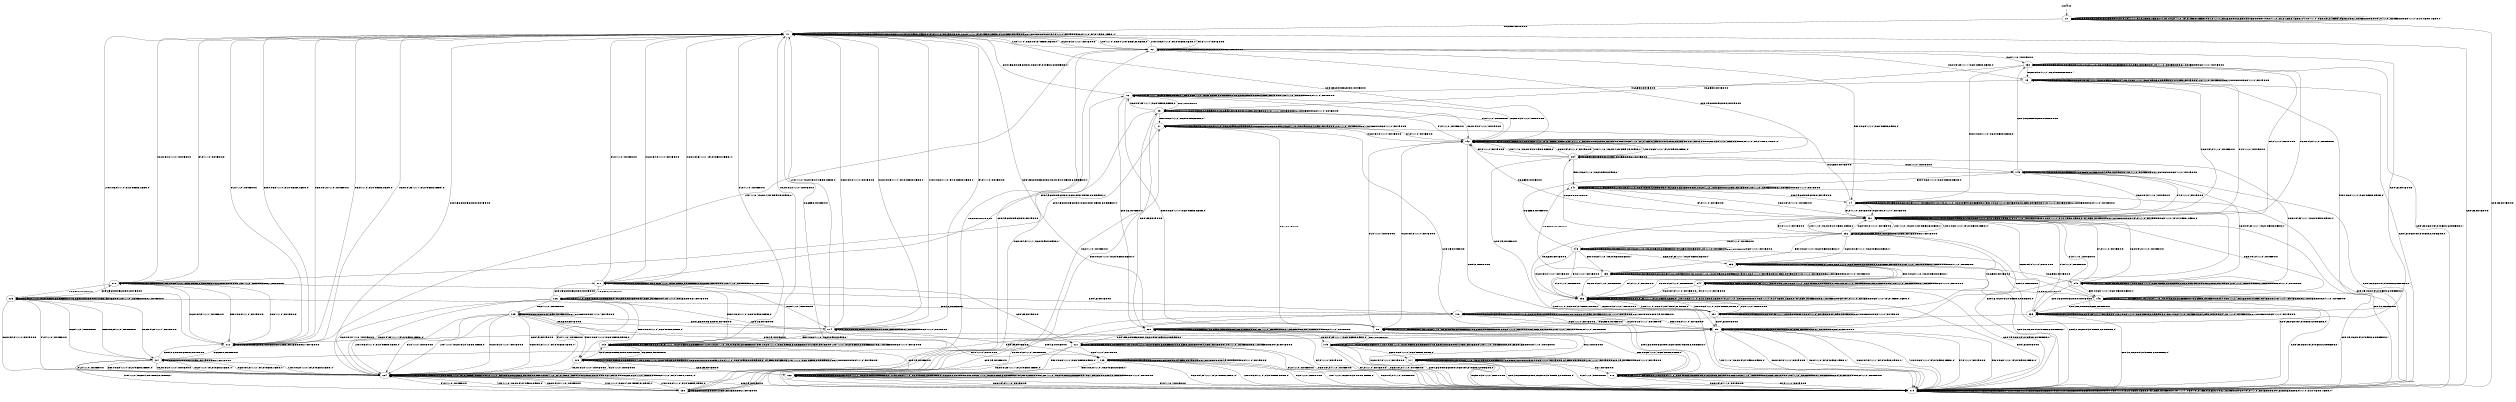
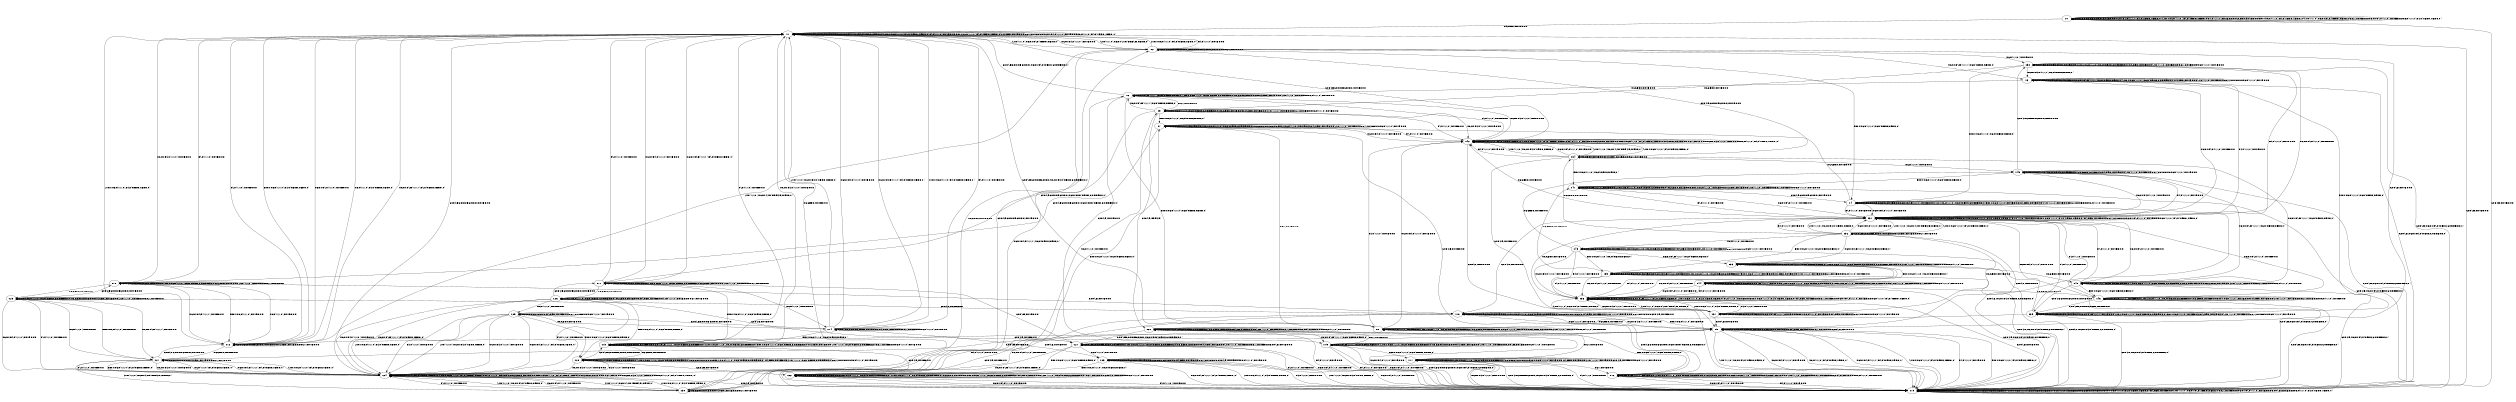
(2067, 6) -> none
(1121, 216) -> (1066, 324)
(1151, 218) -> (1151, 218)
(2377, 315) -> (1638, 220)
(972, 334) -> (973, 336)
(809, 339) -> none
